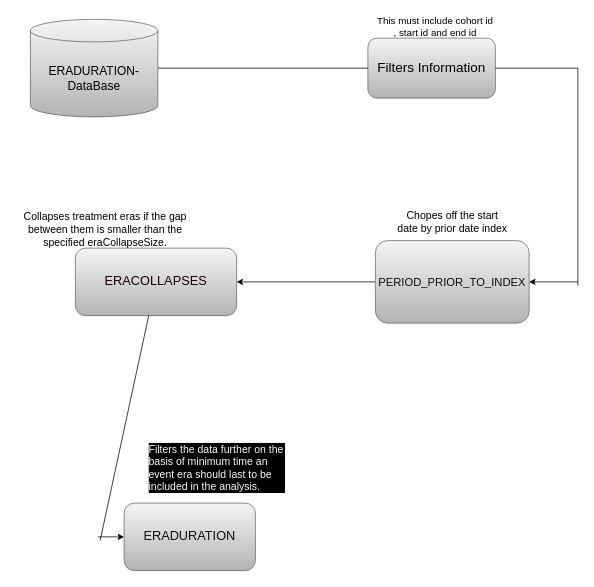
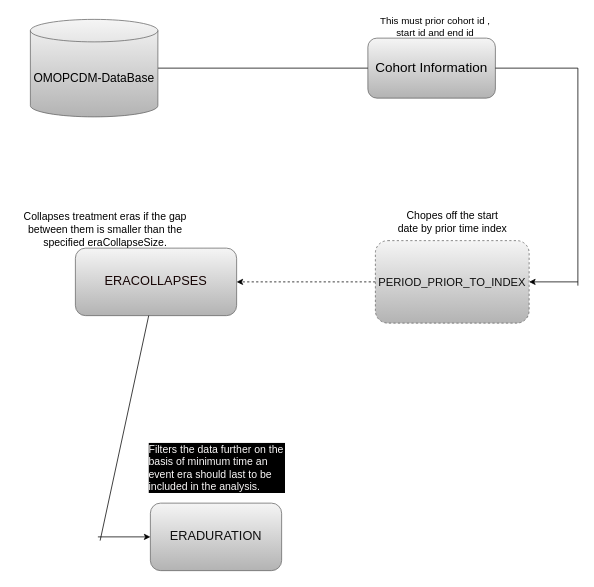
(435, 27) -> (435, 27)
(432, 68) -> (432, 68)
(94, 78) -> (94, 78)
(453, 222) -> (453, 222)
(309, 282) -> (309, 282)
(452, 282) -> (452, 282)
(190, 537) -> (216, 537)
